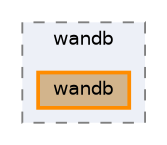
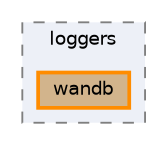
(84, 40) -> (84, 40)
